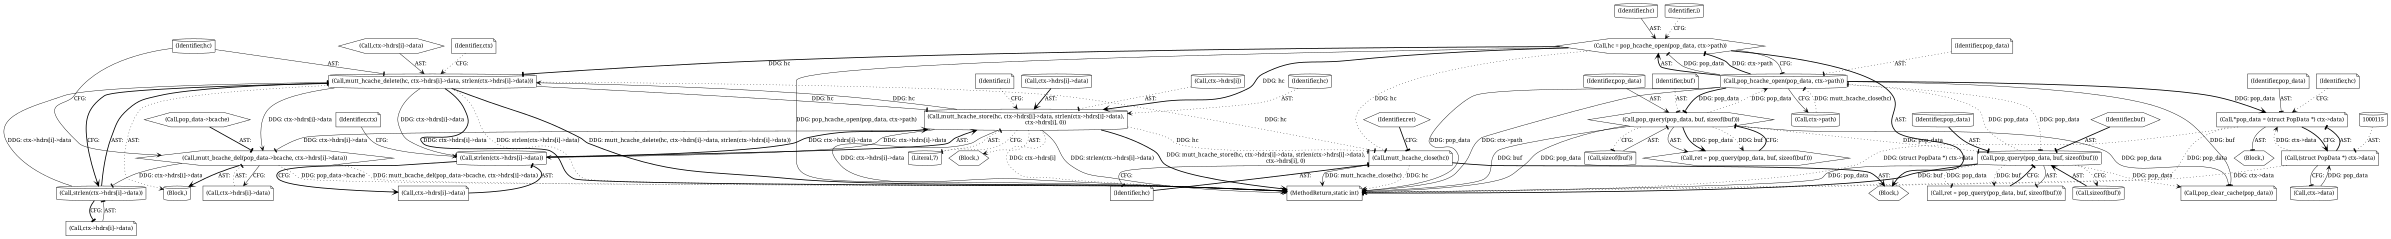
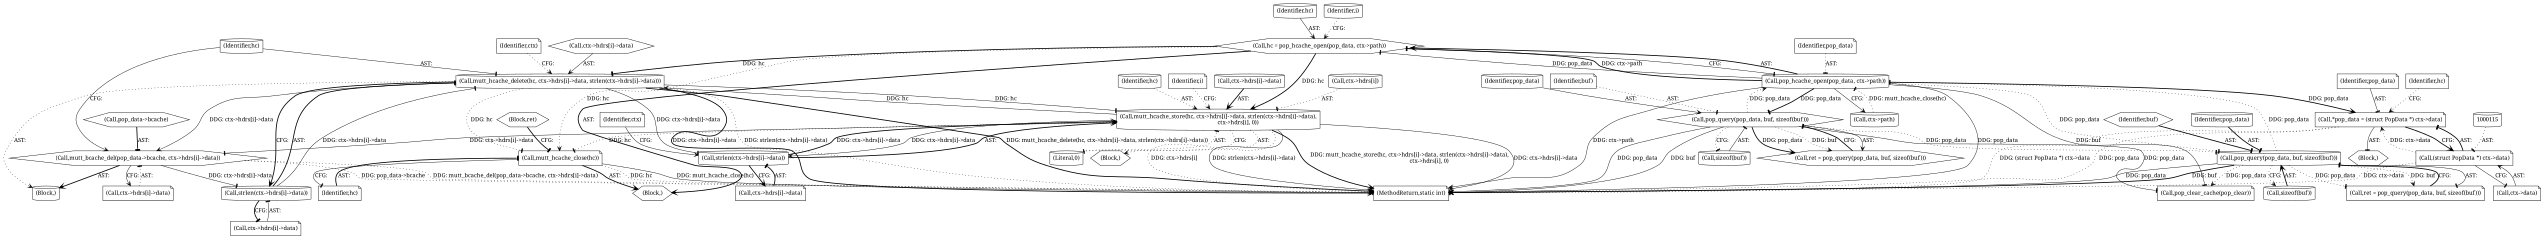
(894, 68) -> none
(1444, 72) -> (801, 60)
(1397, 120) -> (523, 120)
(925, 158) -> (1066, 158)
(2348, 176) -> (2520, 176)
(2229, 193) -> (2206, 193)
(2314, 193) -> (2517, 193)
